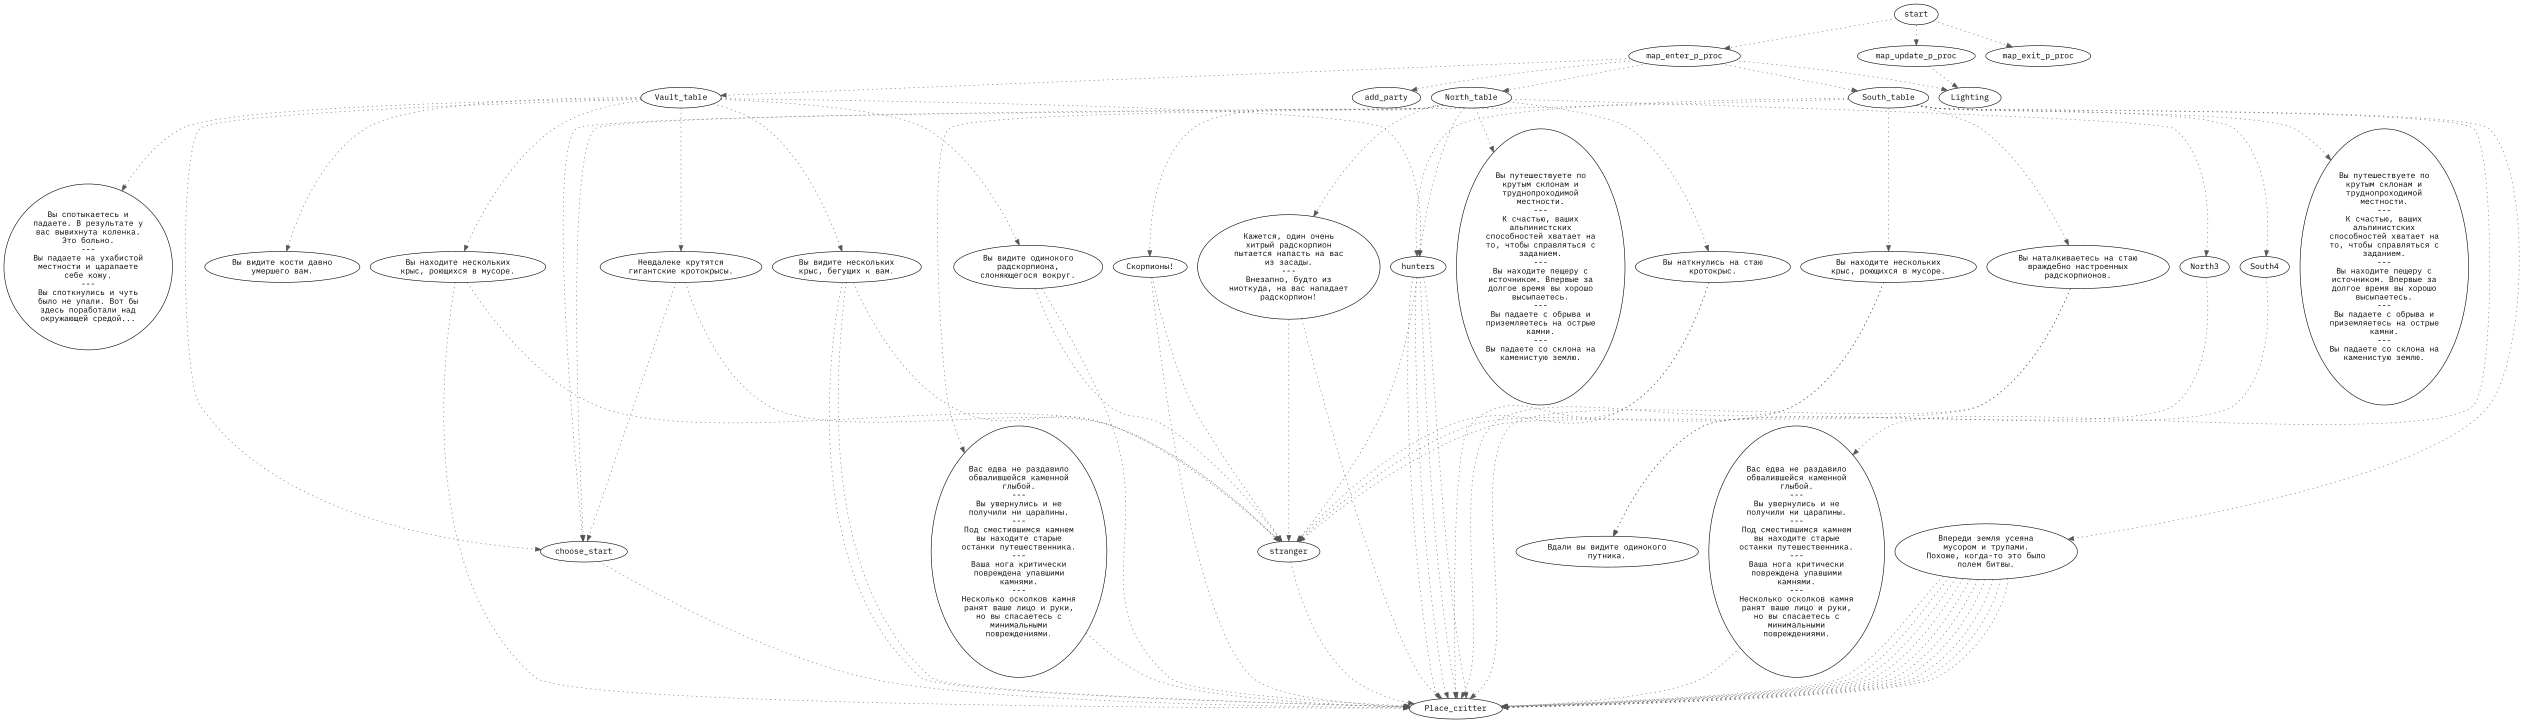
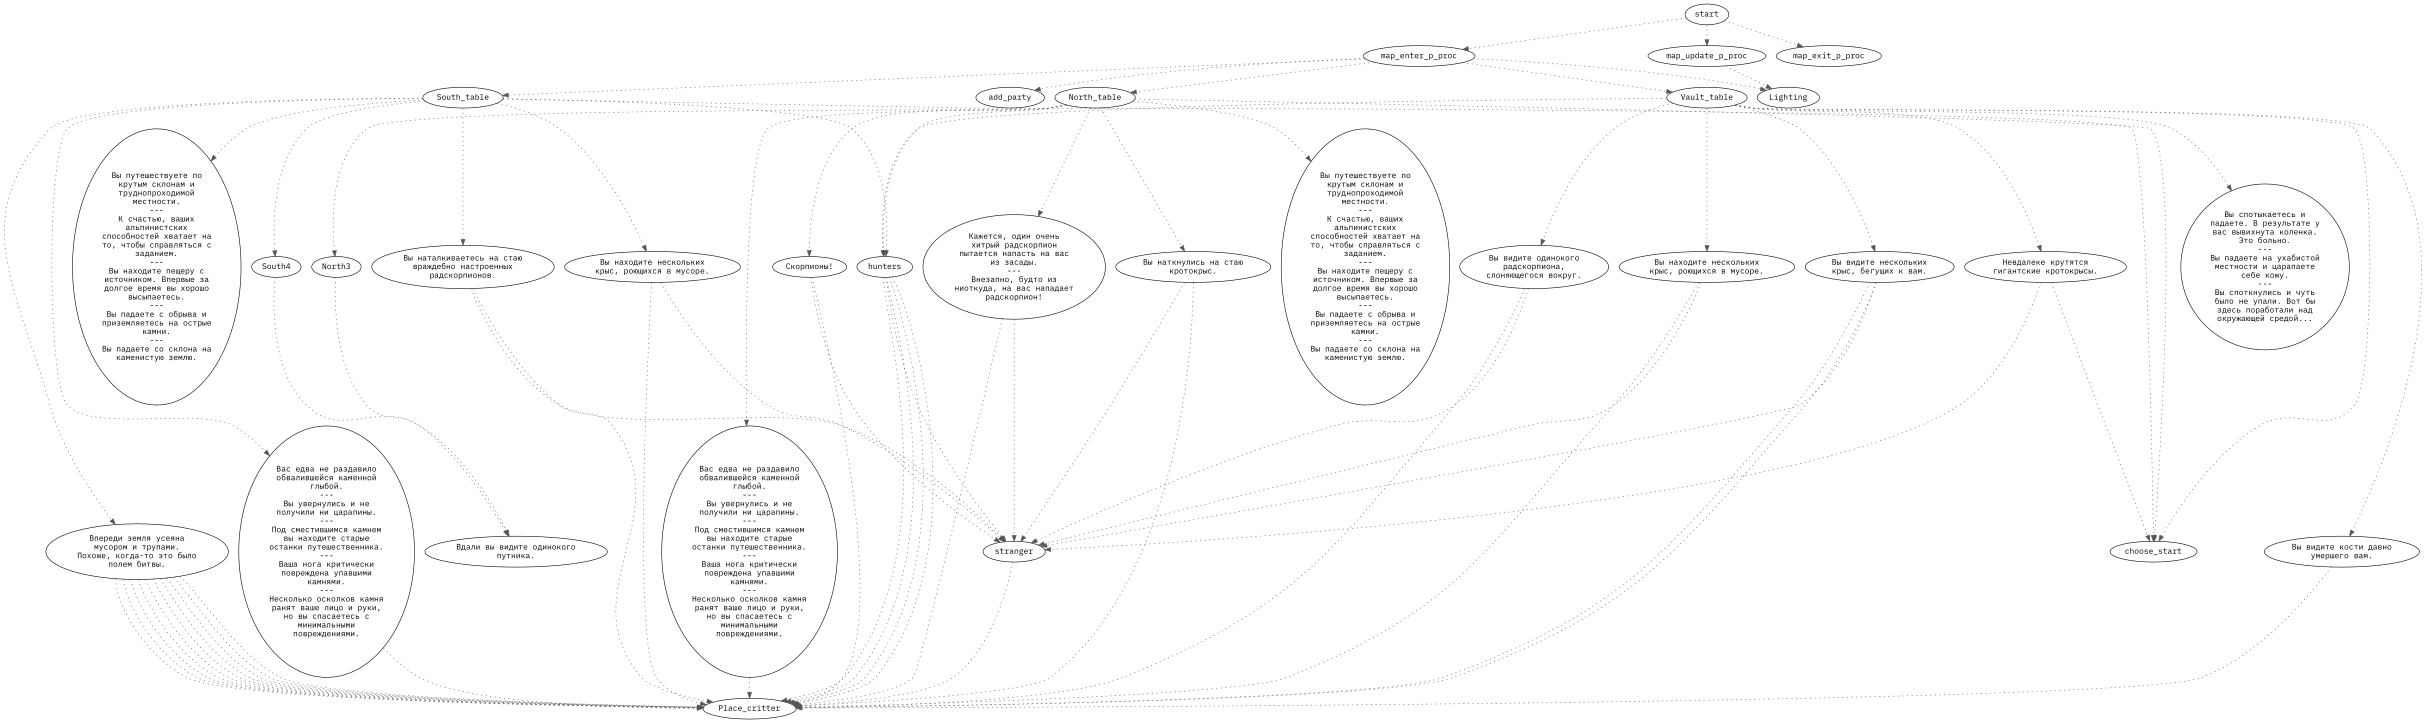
(988, 693) -> (1588, 702)
